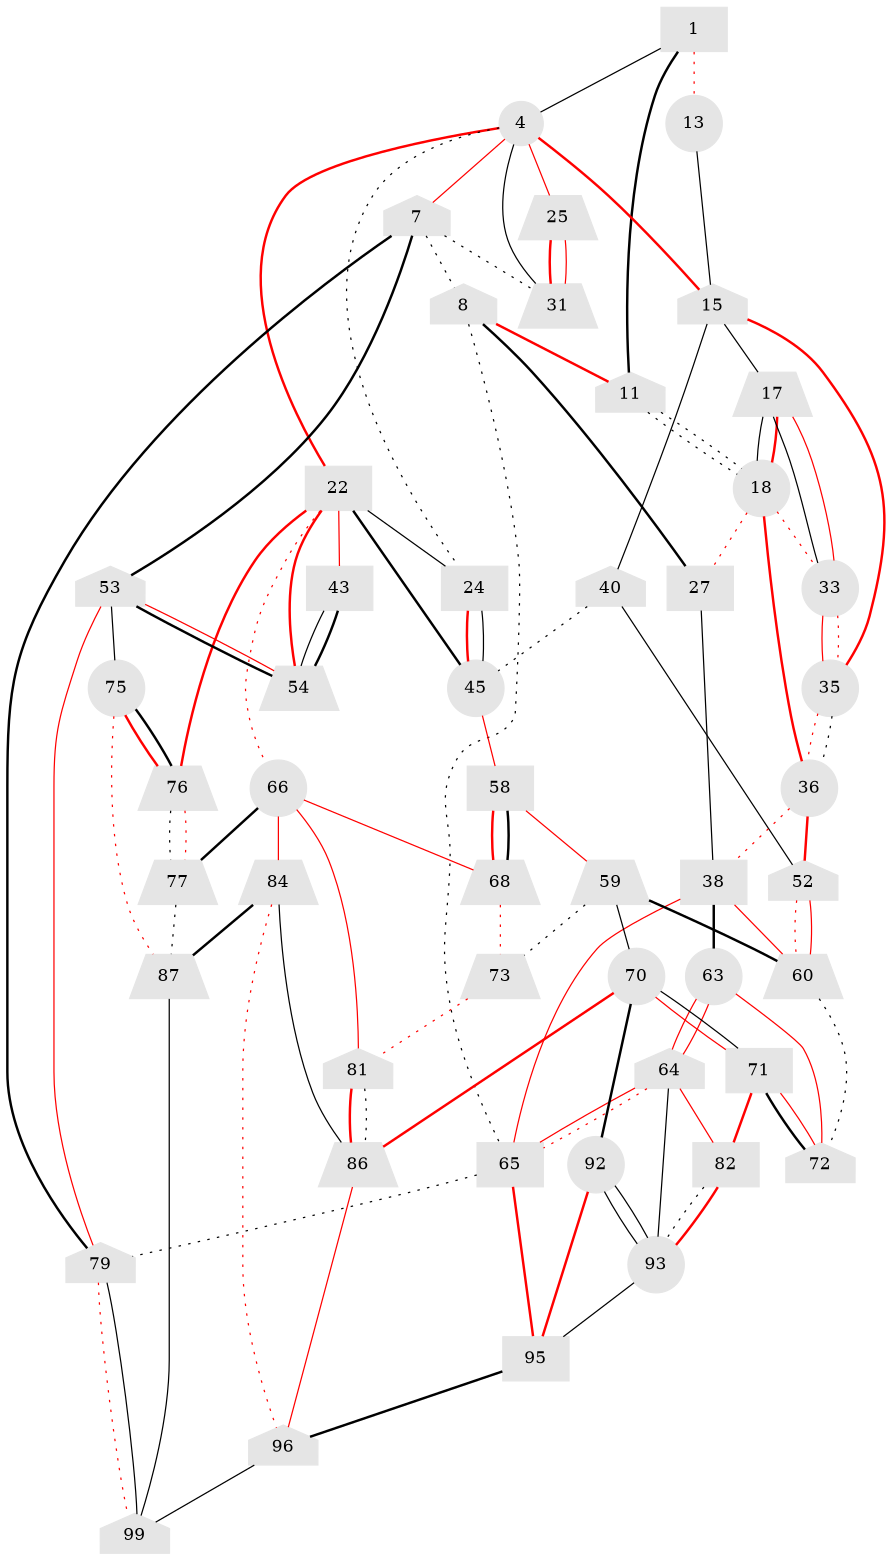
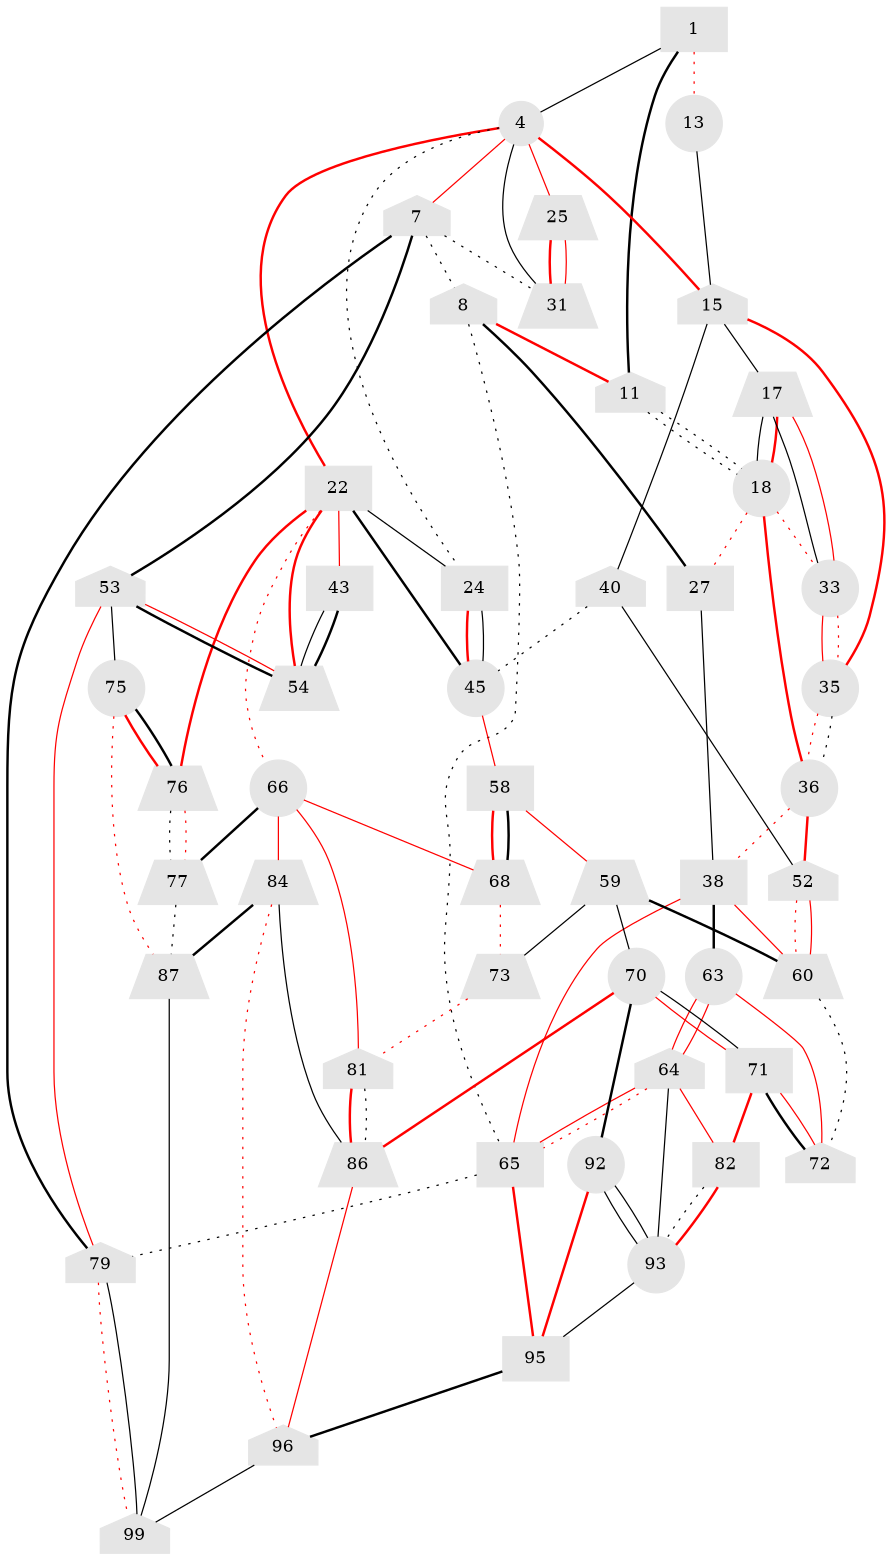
(555, 930) -> (555, 930)
